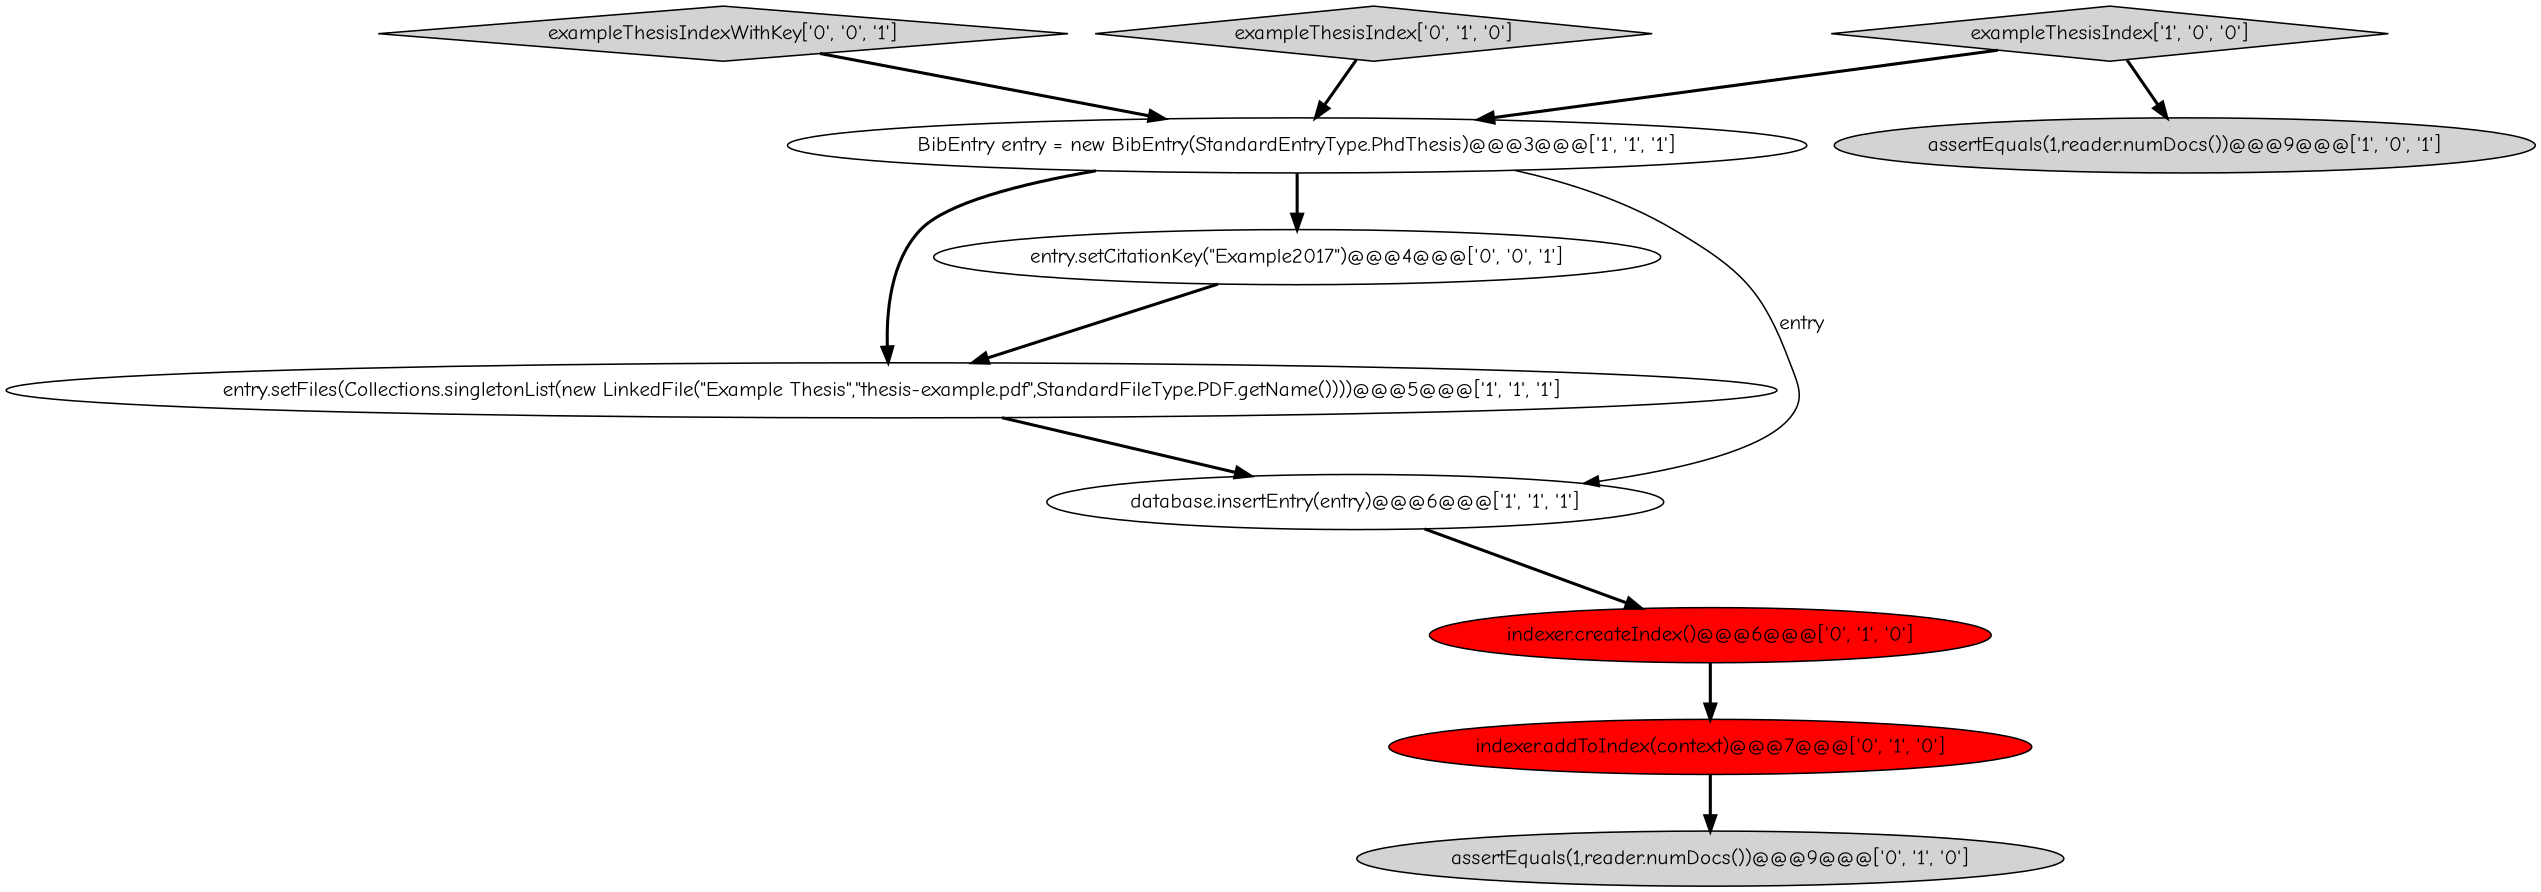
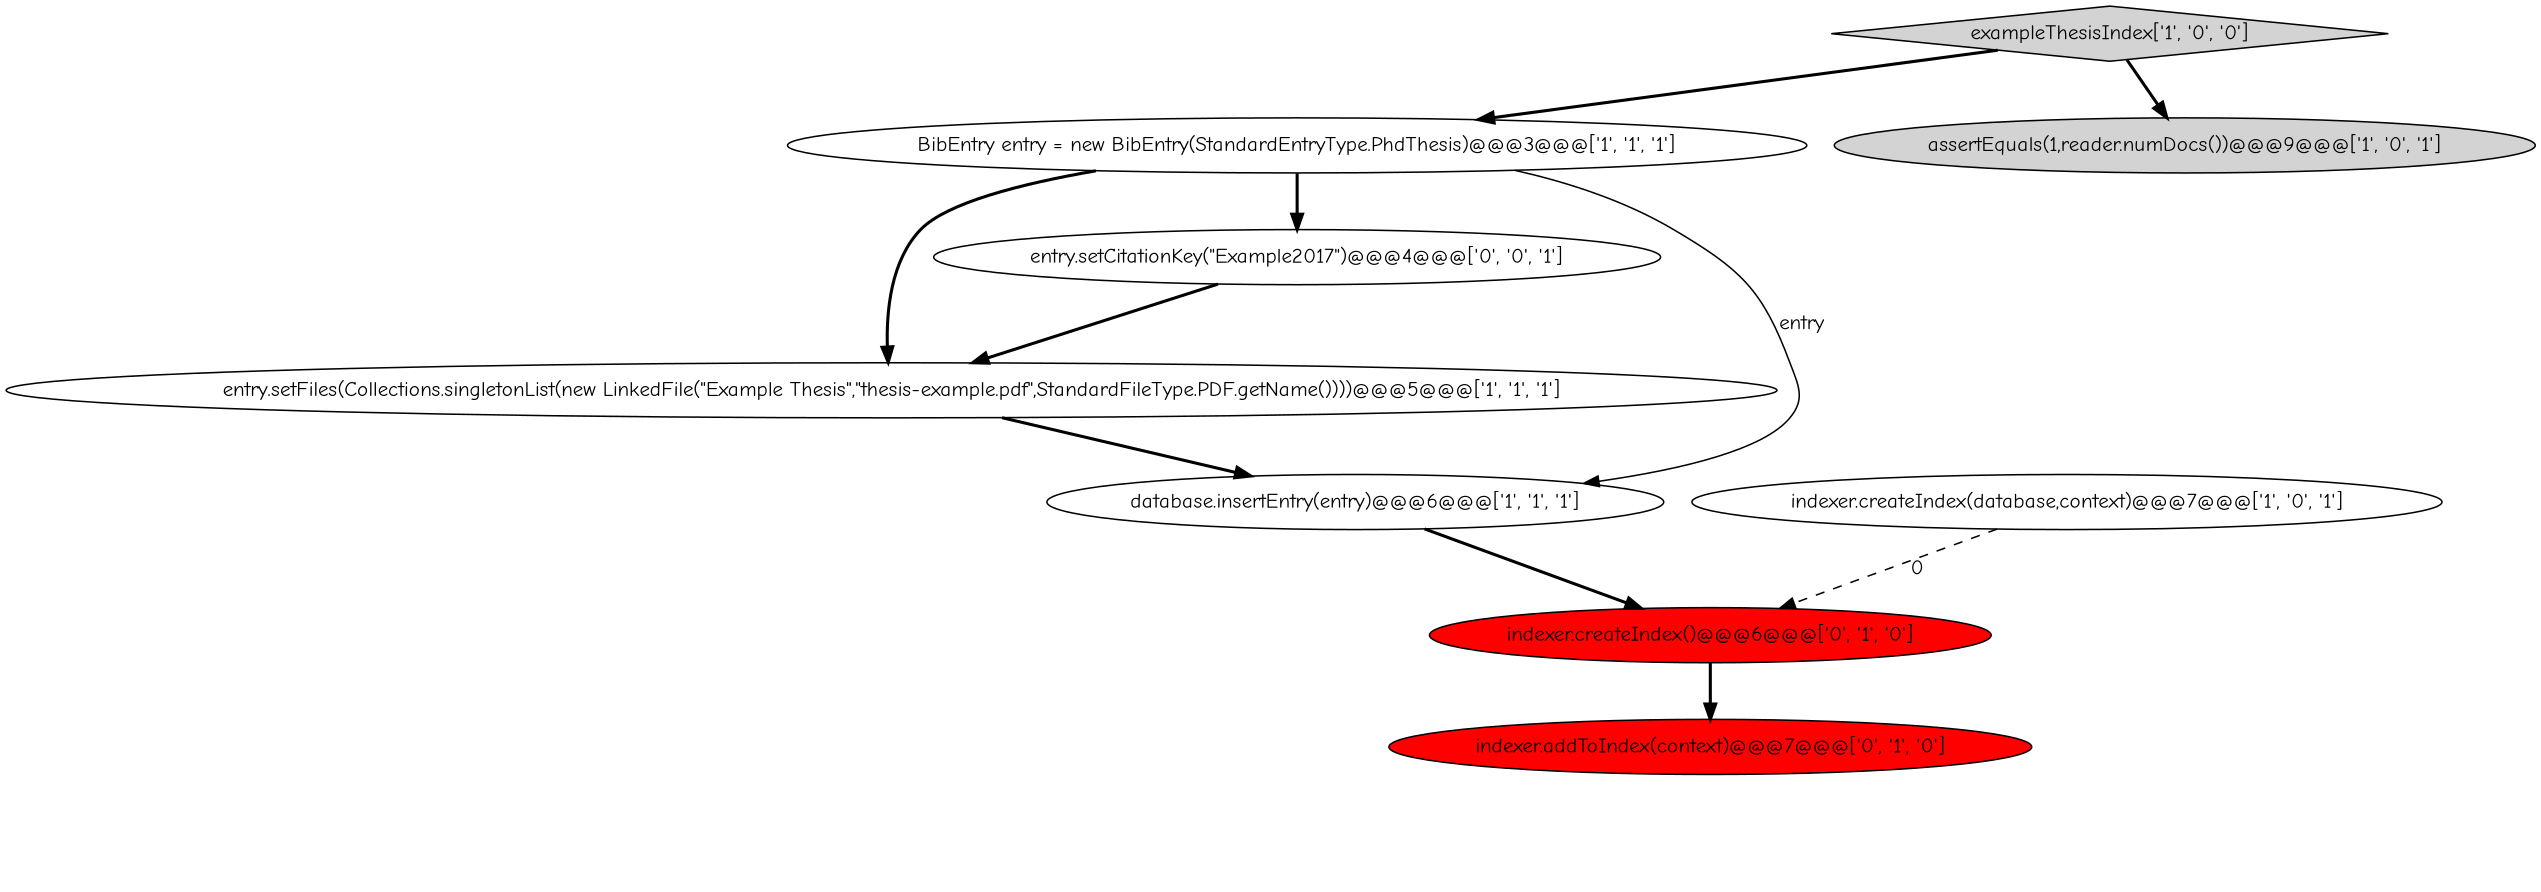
(723, 34) -> none
(1374, 34) -> none
none -> (2067, 502)
(1710, 859) -> none
